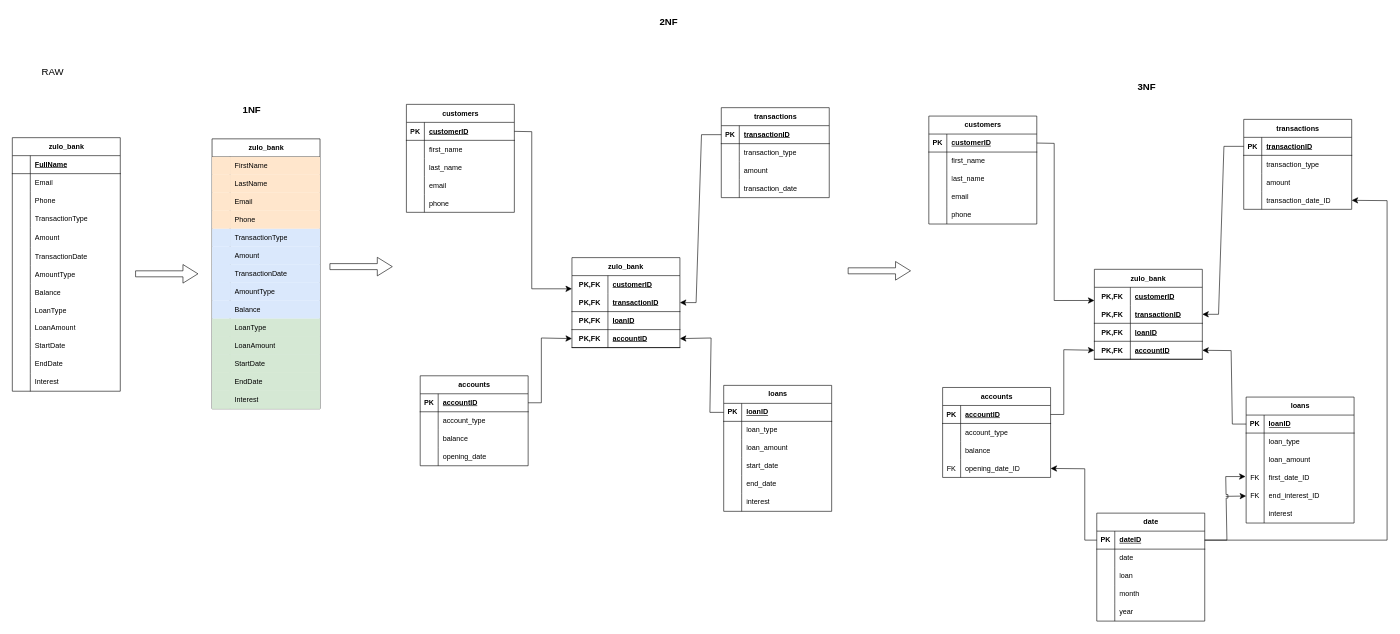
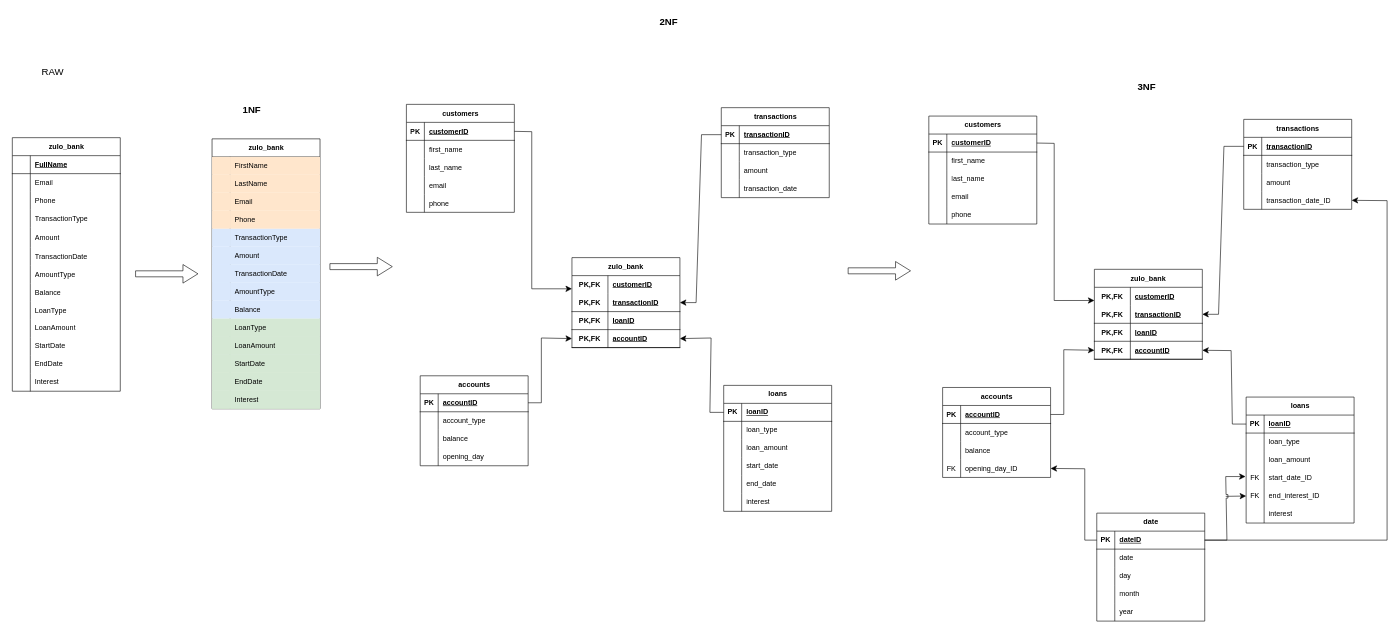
(466, 457) -> (464, 457)
(995, 469) -> (993, 469)
(1295, 479) -> (1296, 479)
(1127, 576) -> (1126, 576)
